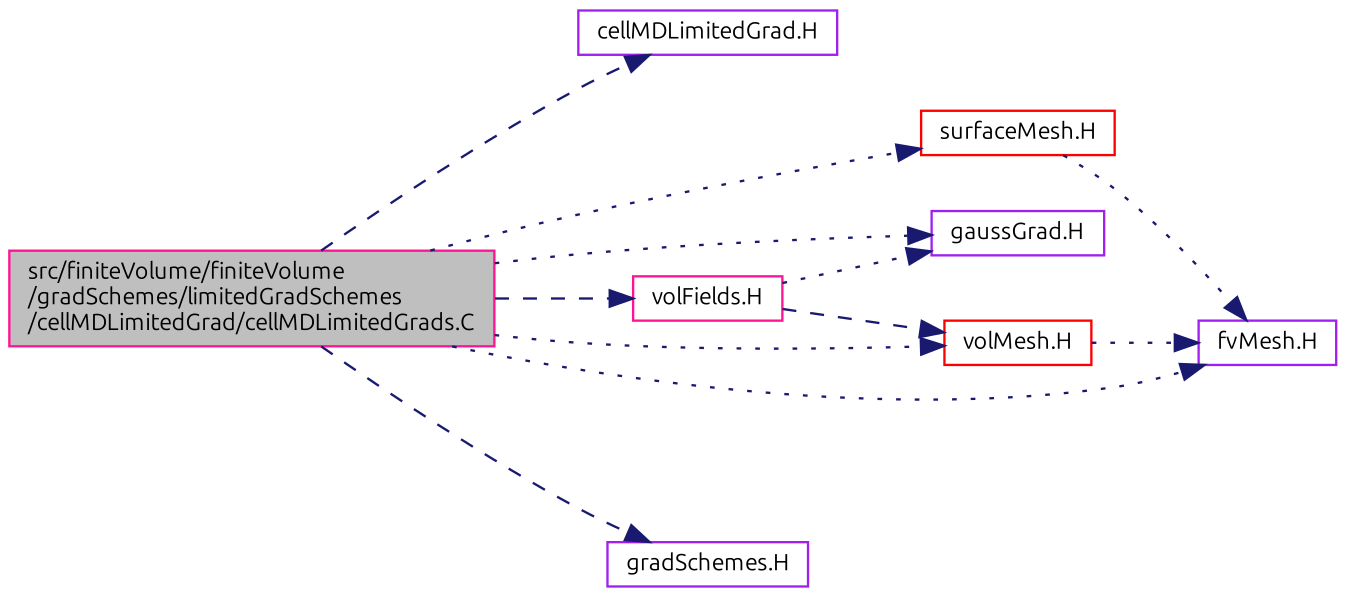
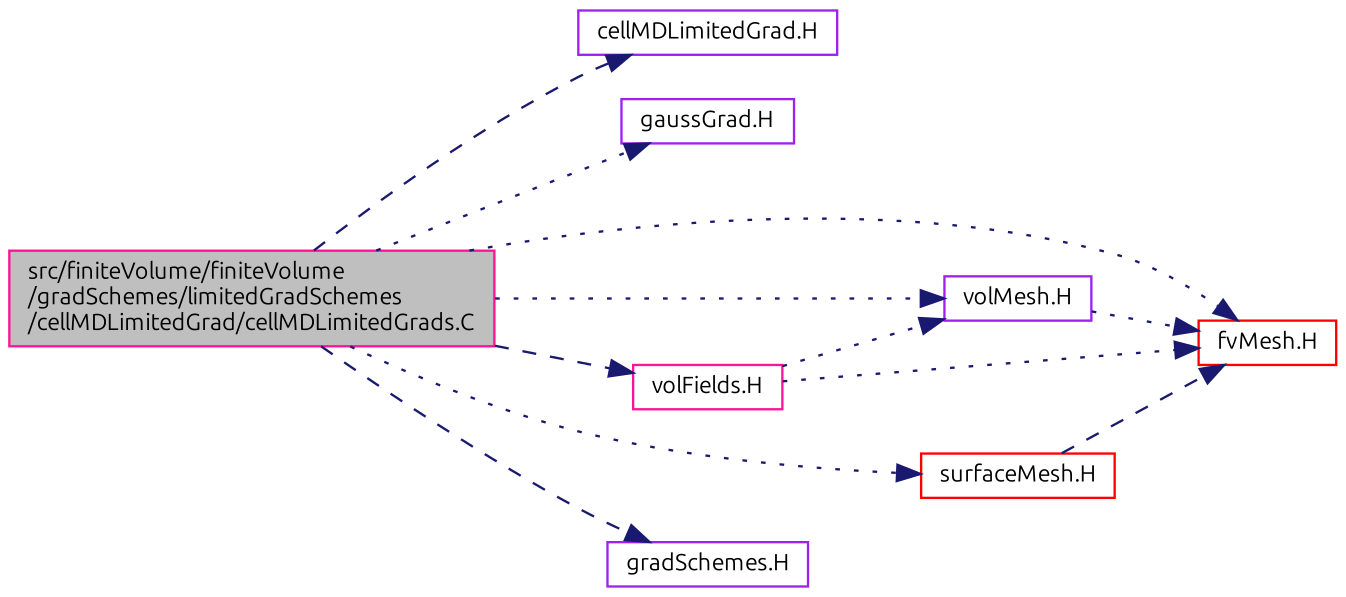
(1153, 221) -> (1132, 415)
(845, 270) -> (979, 366)
(851, 319) -> (852, 346)
(1018, 343) -> (1018, 298)
(1267, 343) -> (1267, 343)
